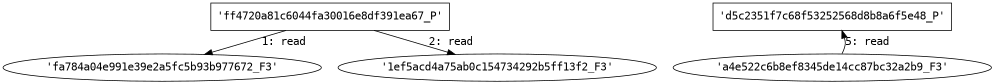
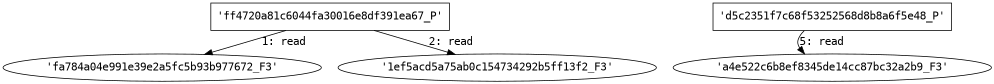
(845, 46) -> (799, 39)
(497, 68) -> (497, 68)
